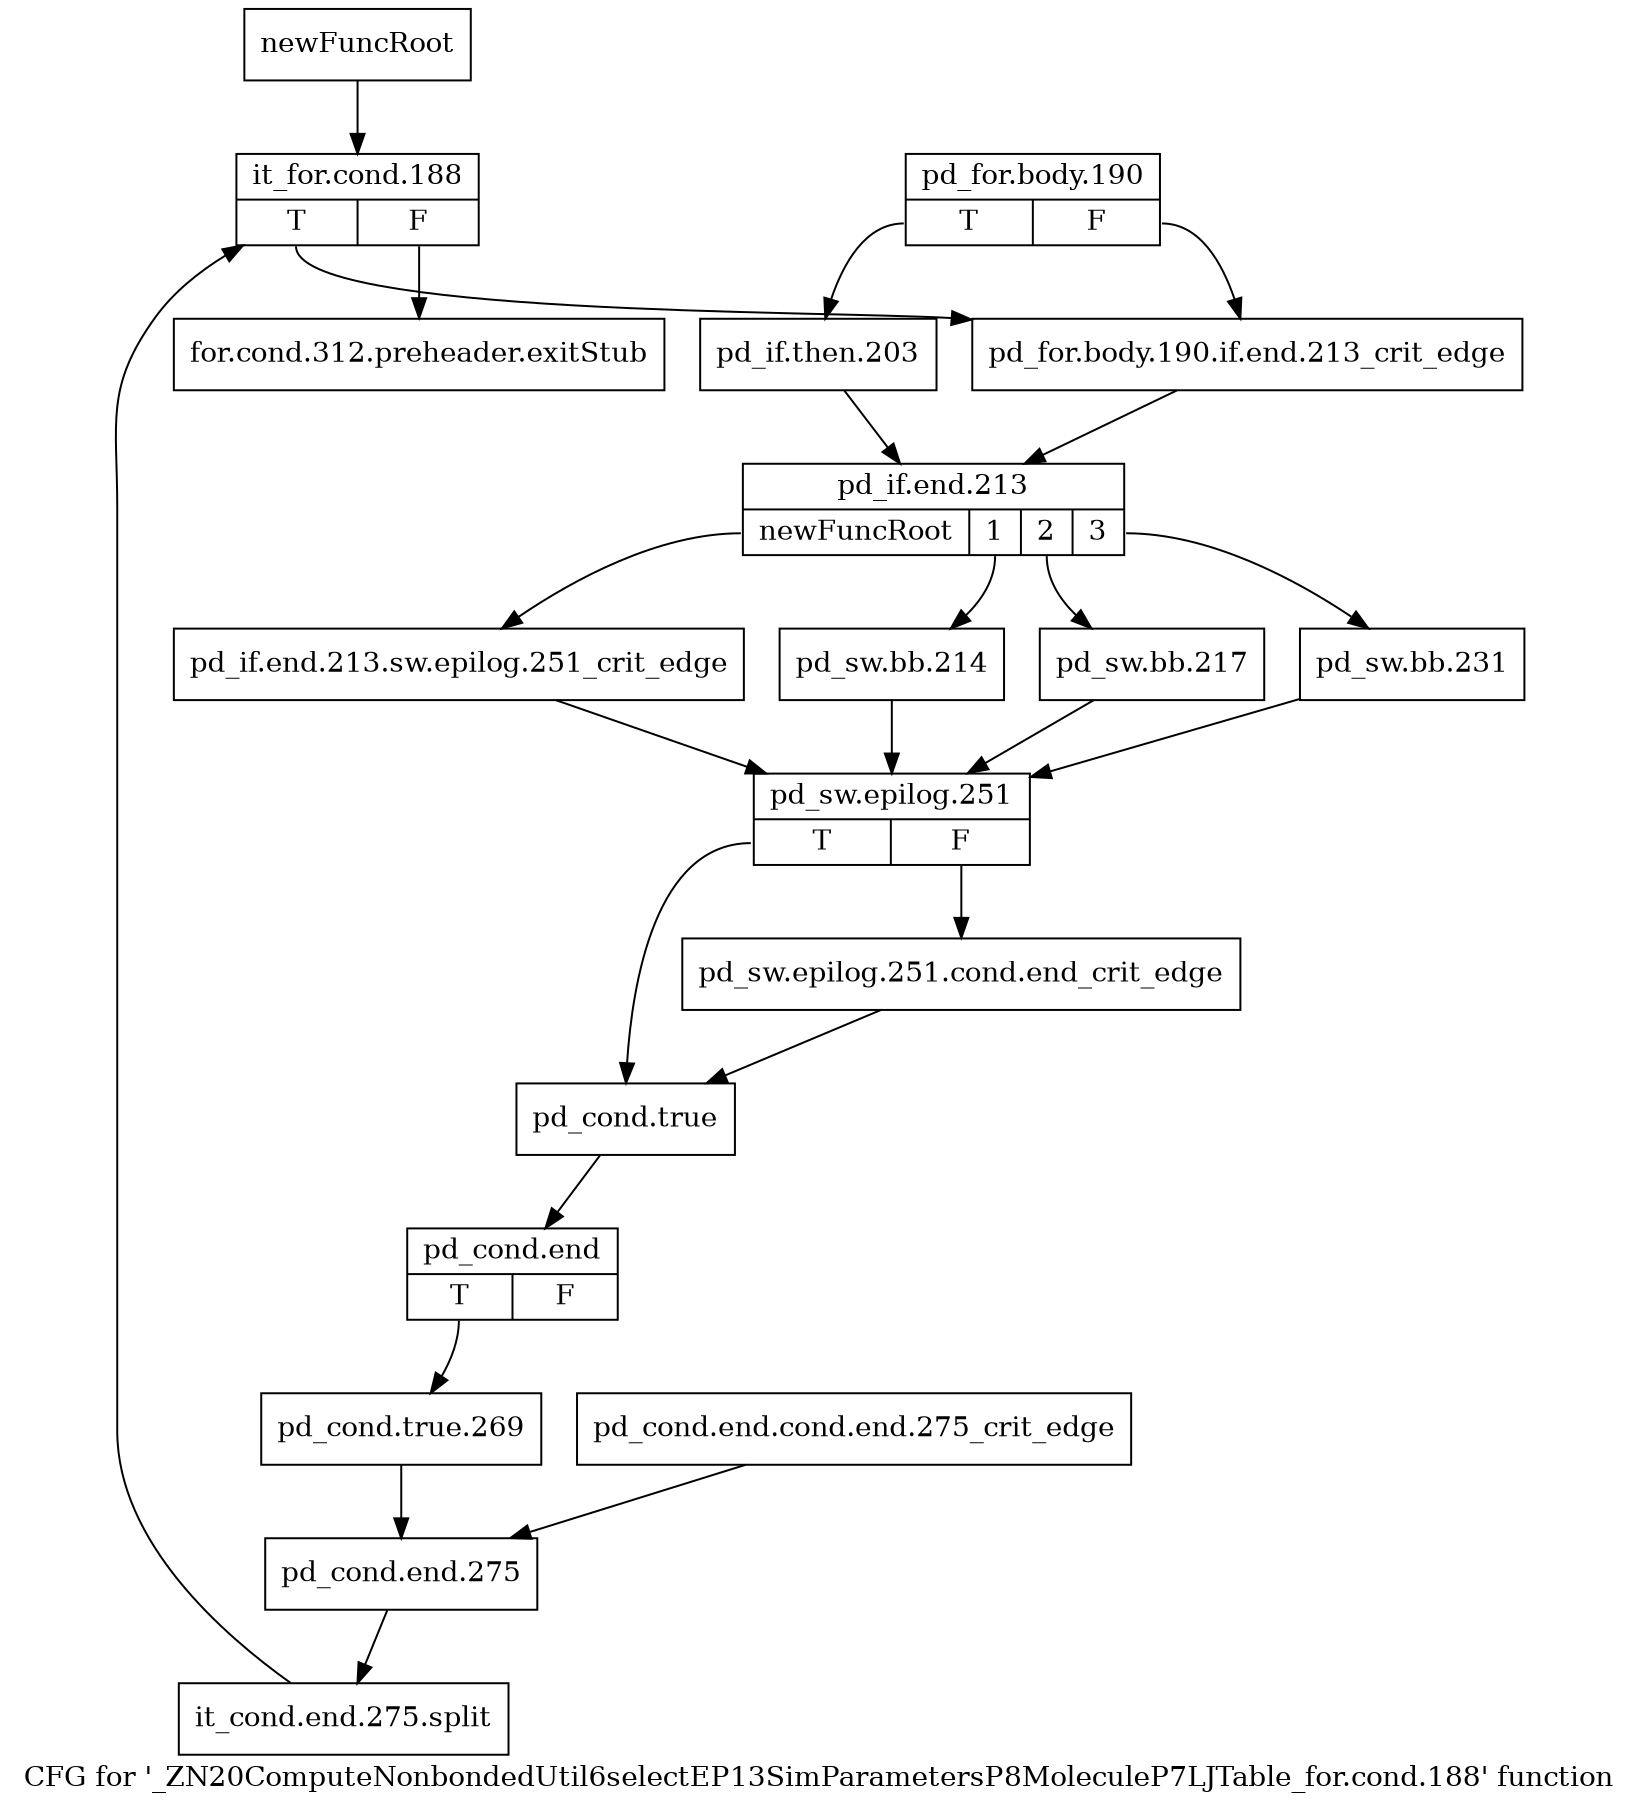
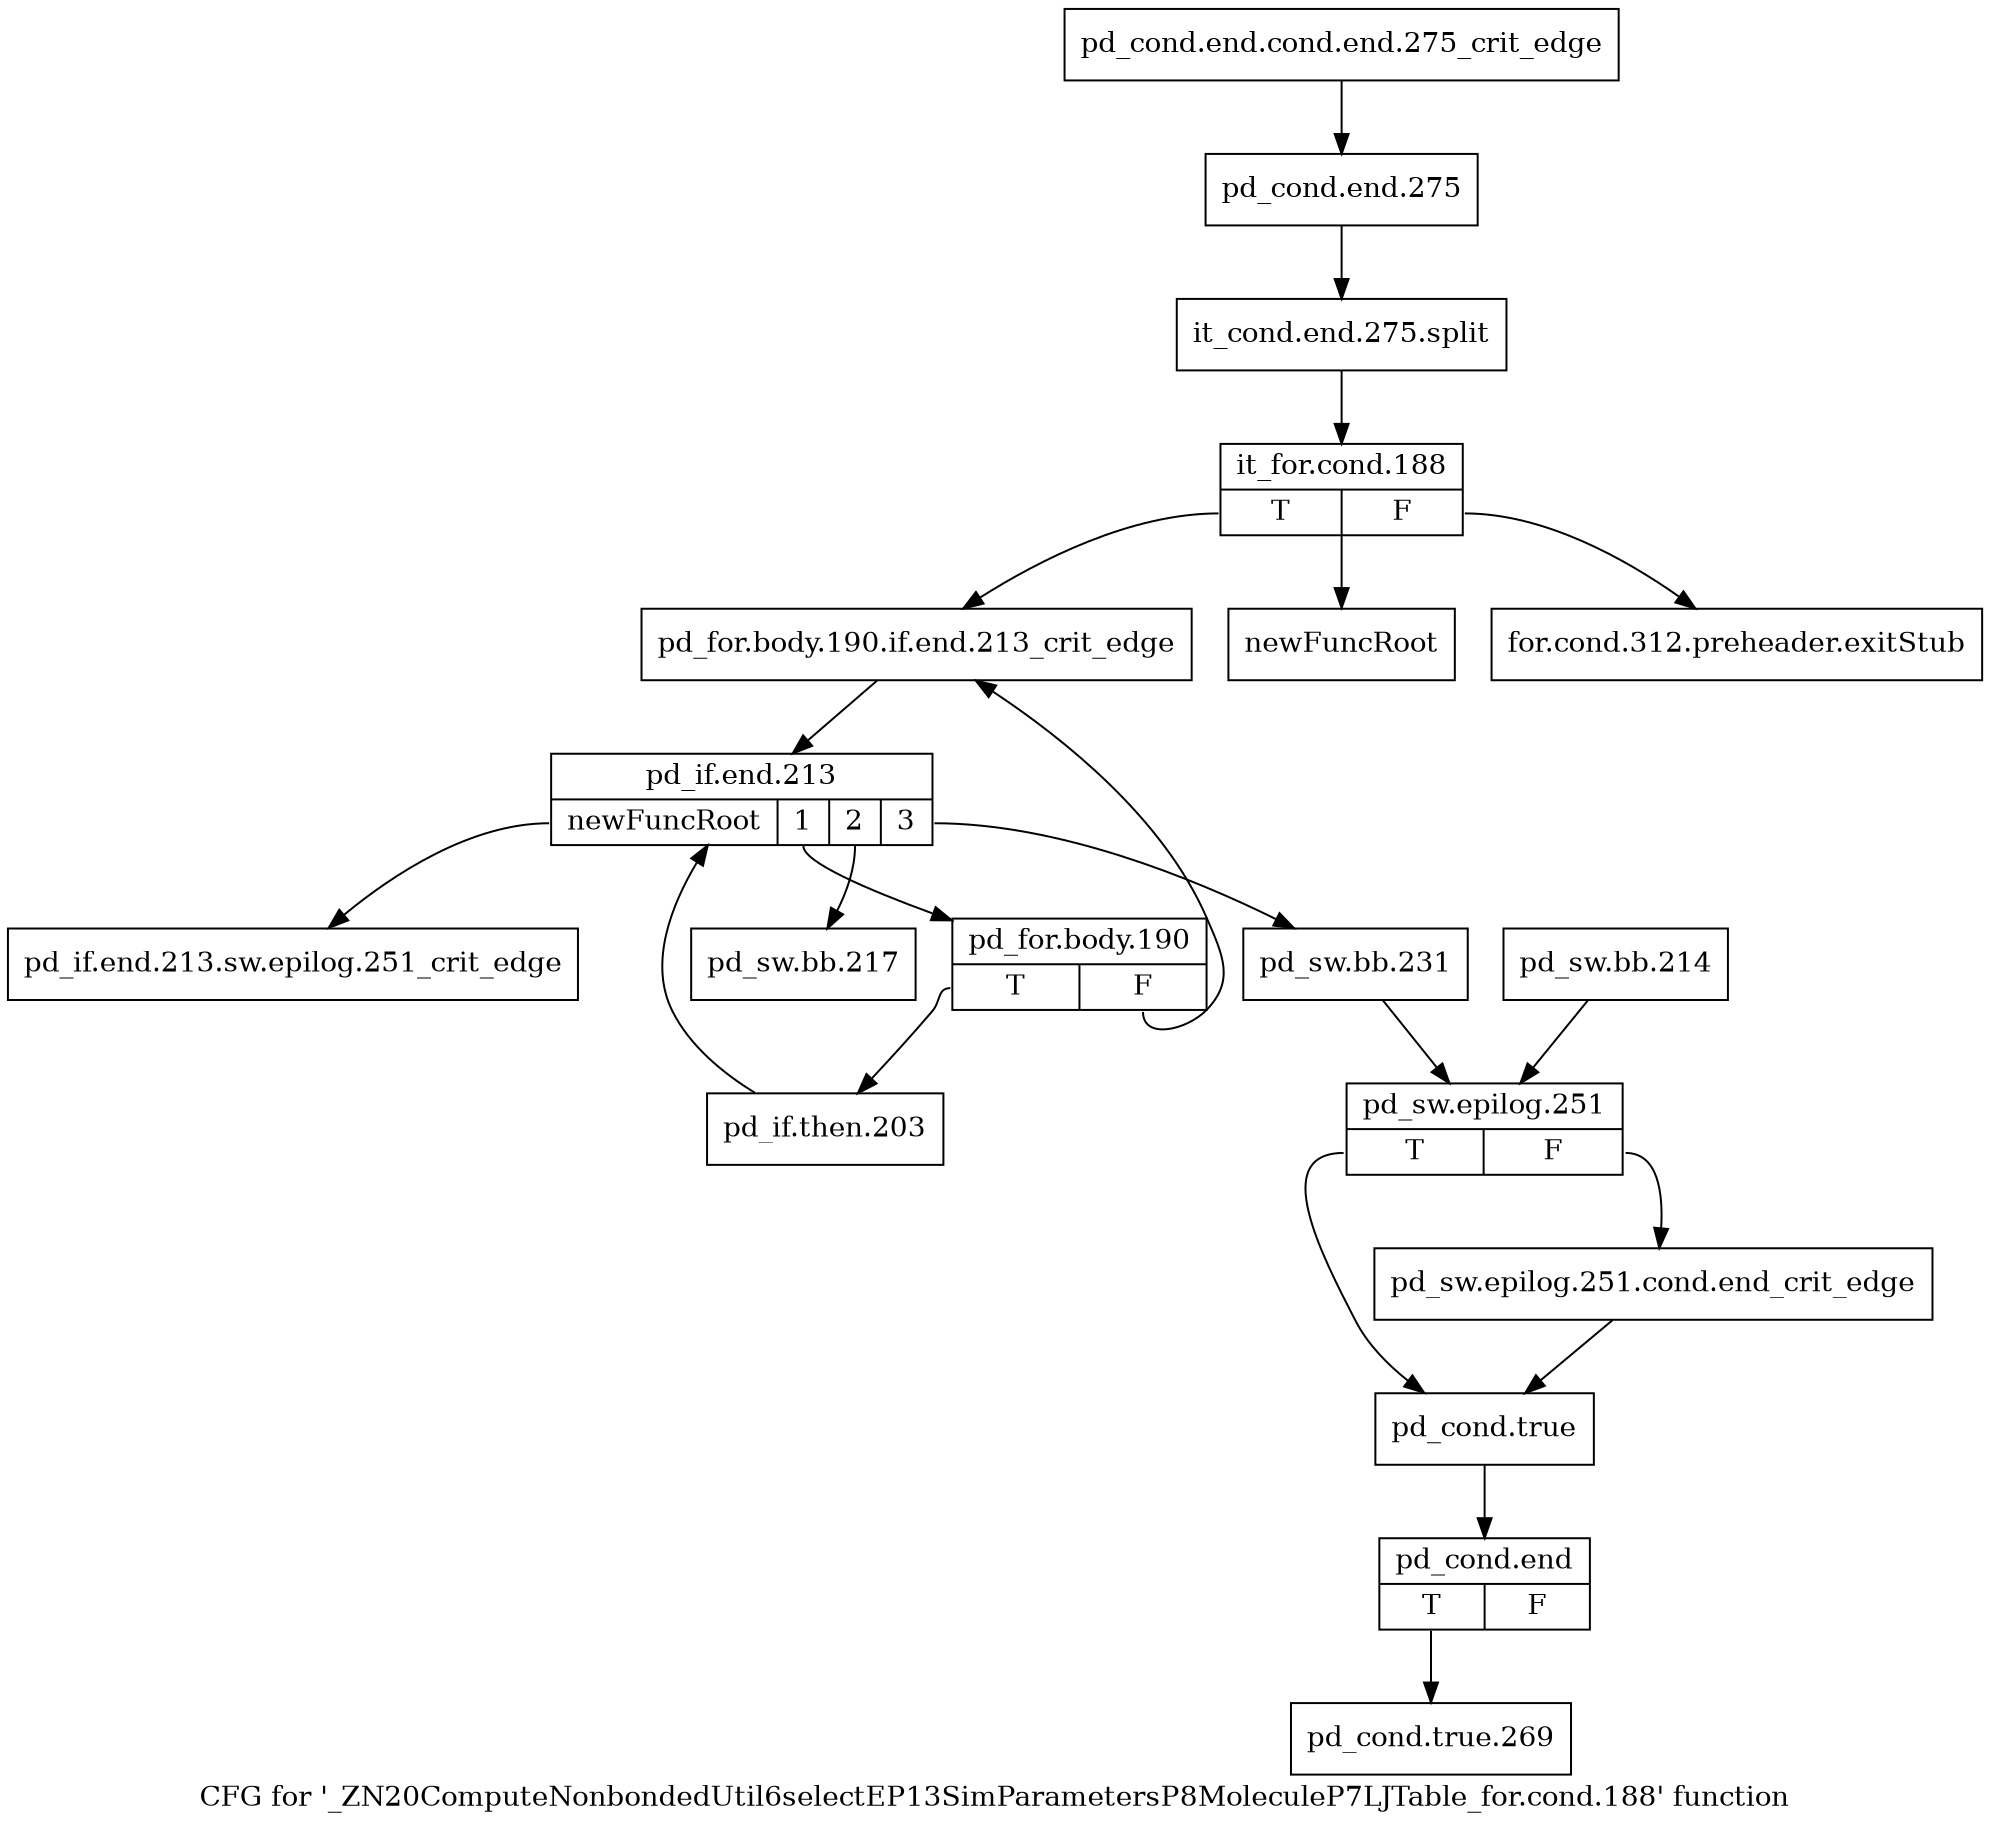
(358, 107) -> (1342, 562)
(987, 589) -> (864, 886)
(1039, 732) -> none
(652, 734) -> none
(401, 1492) -> none
